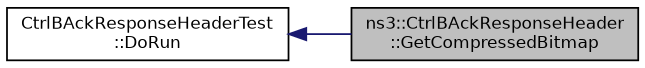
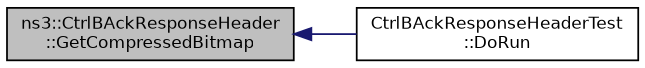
(329, 34) -> (334, 34)
